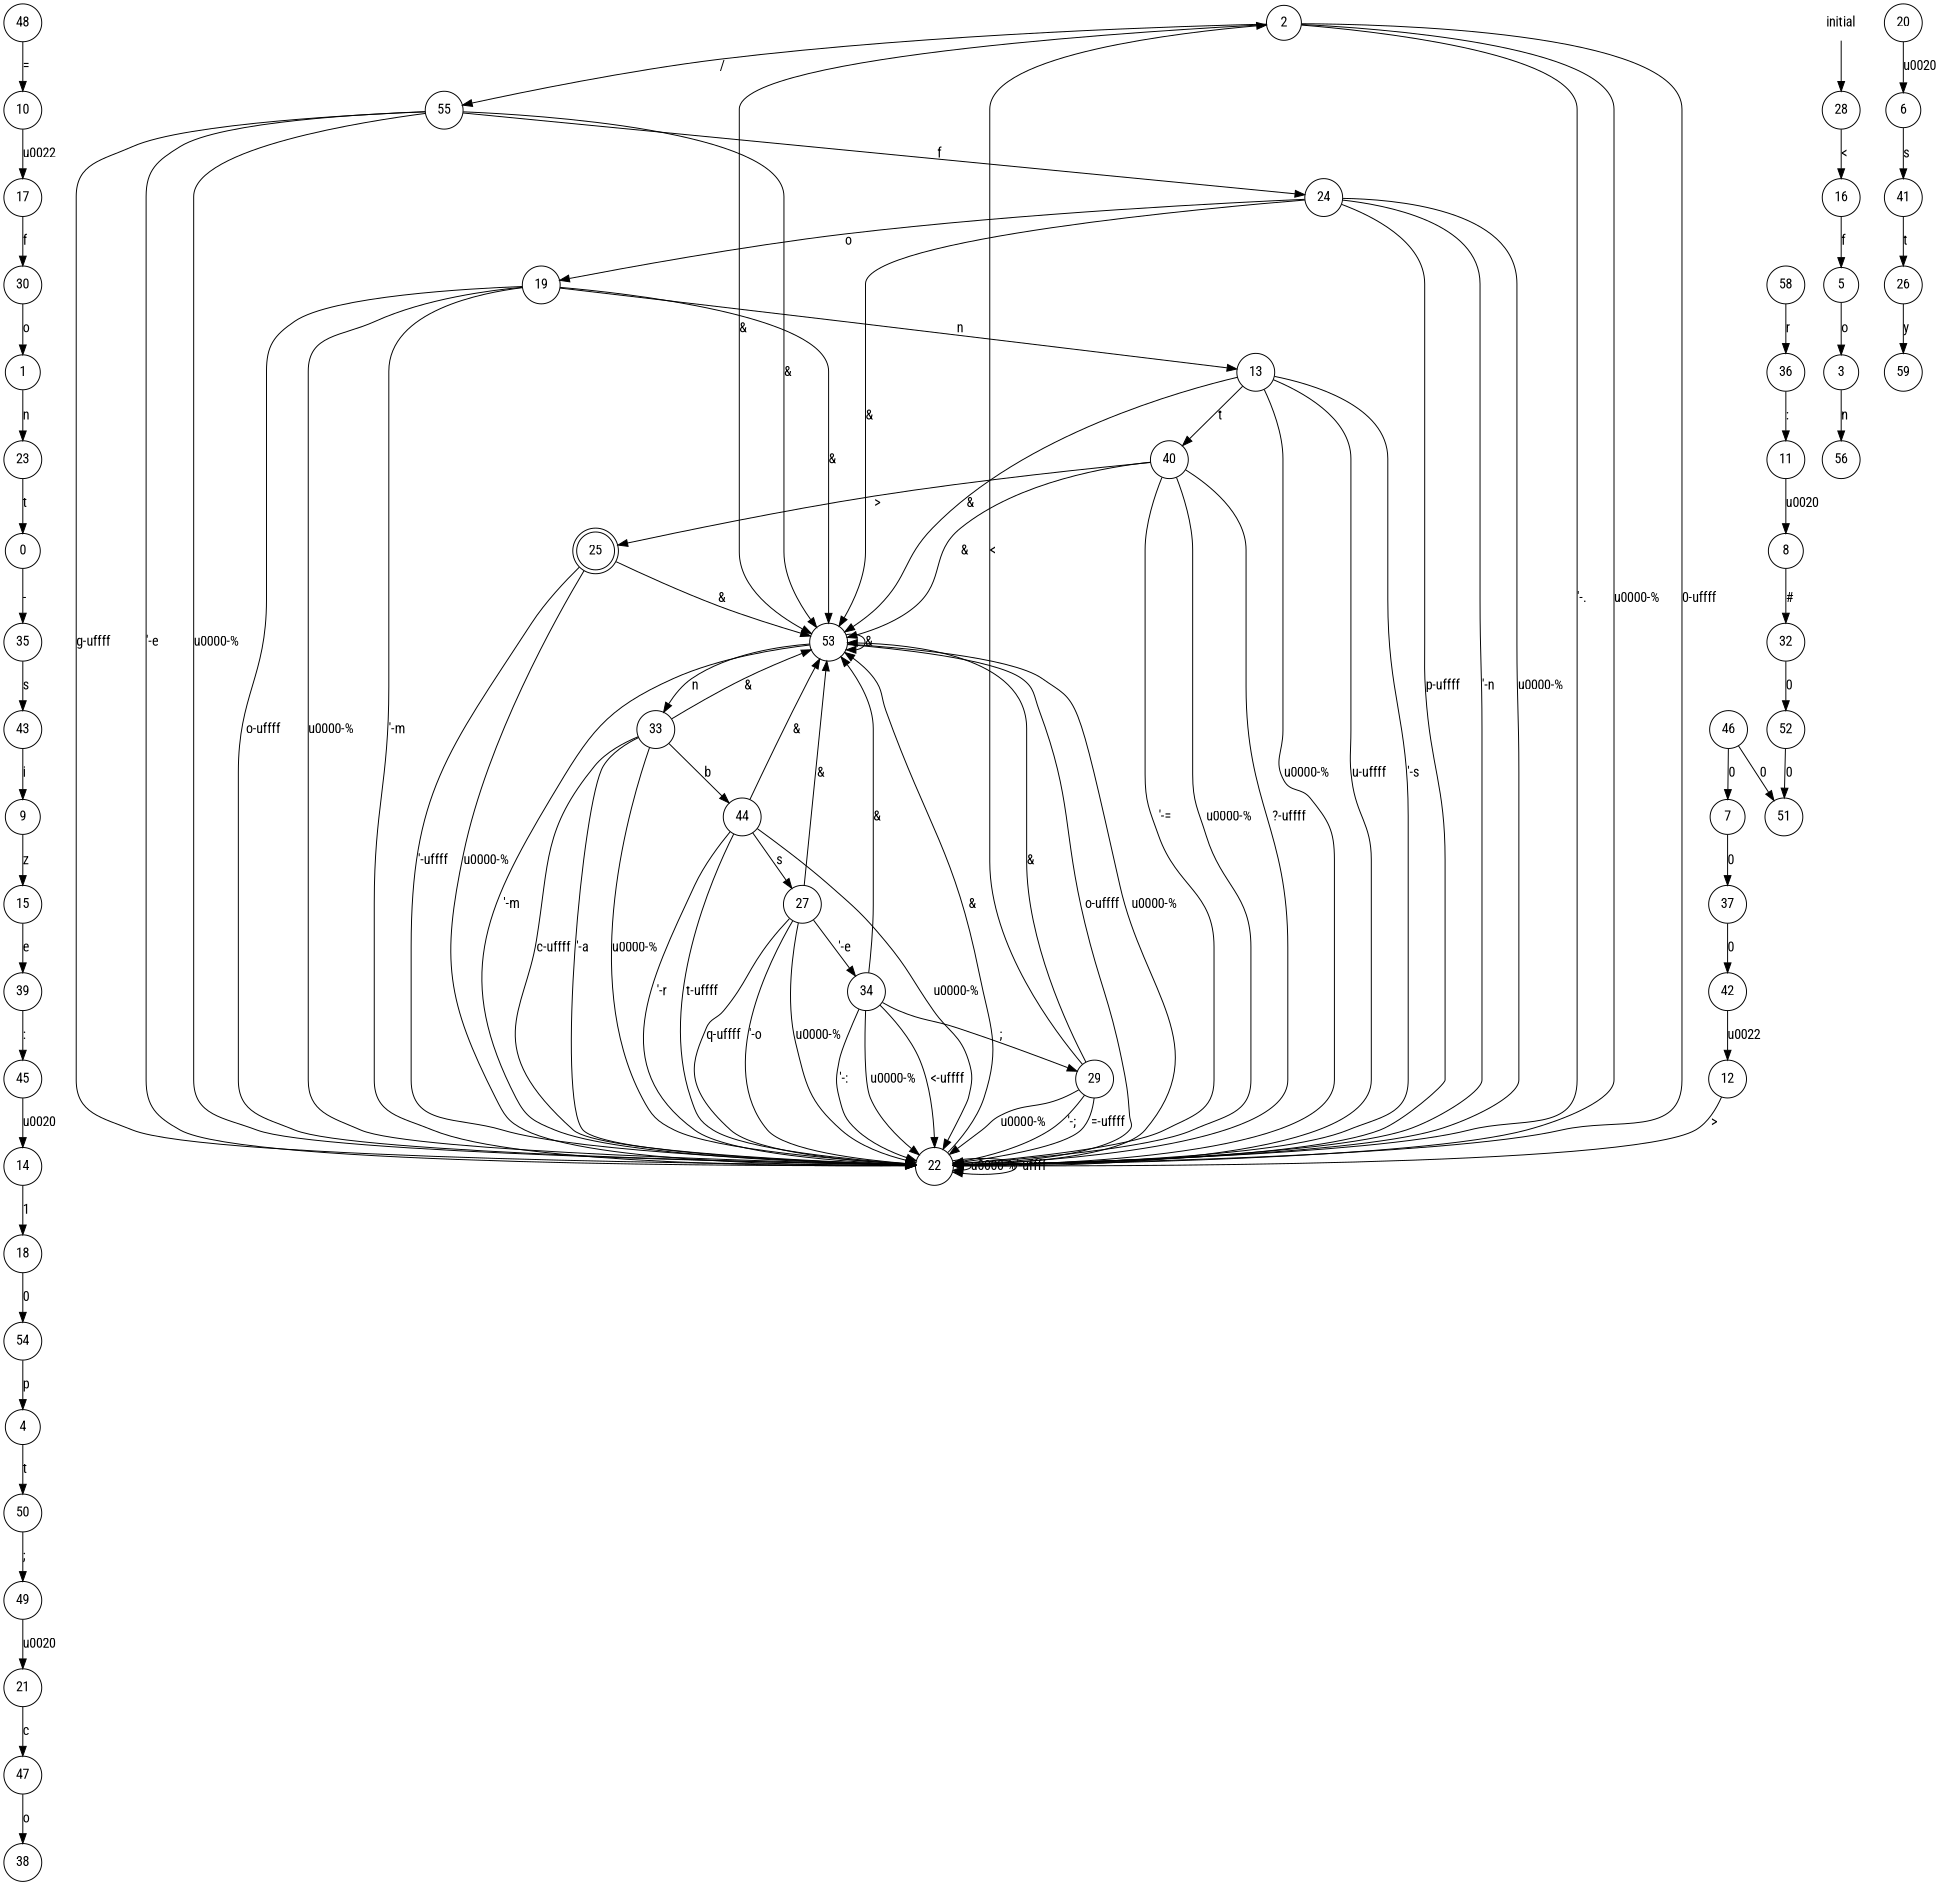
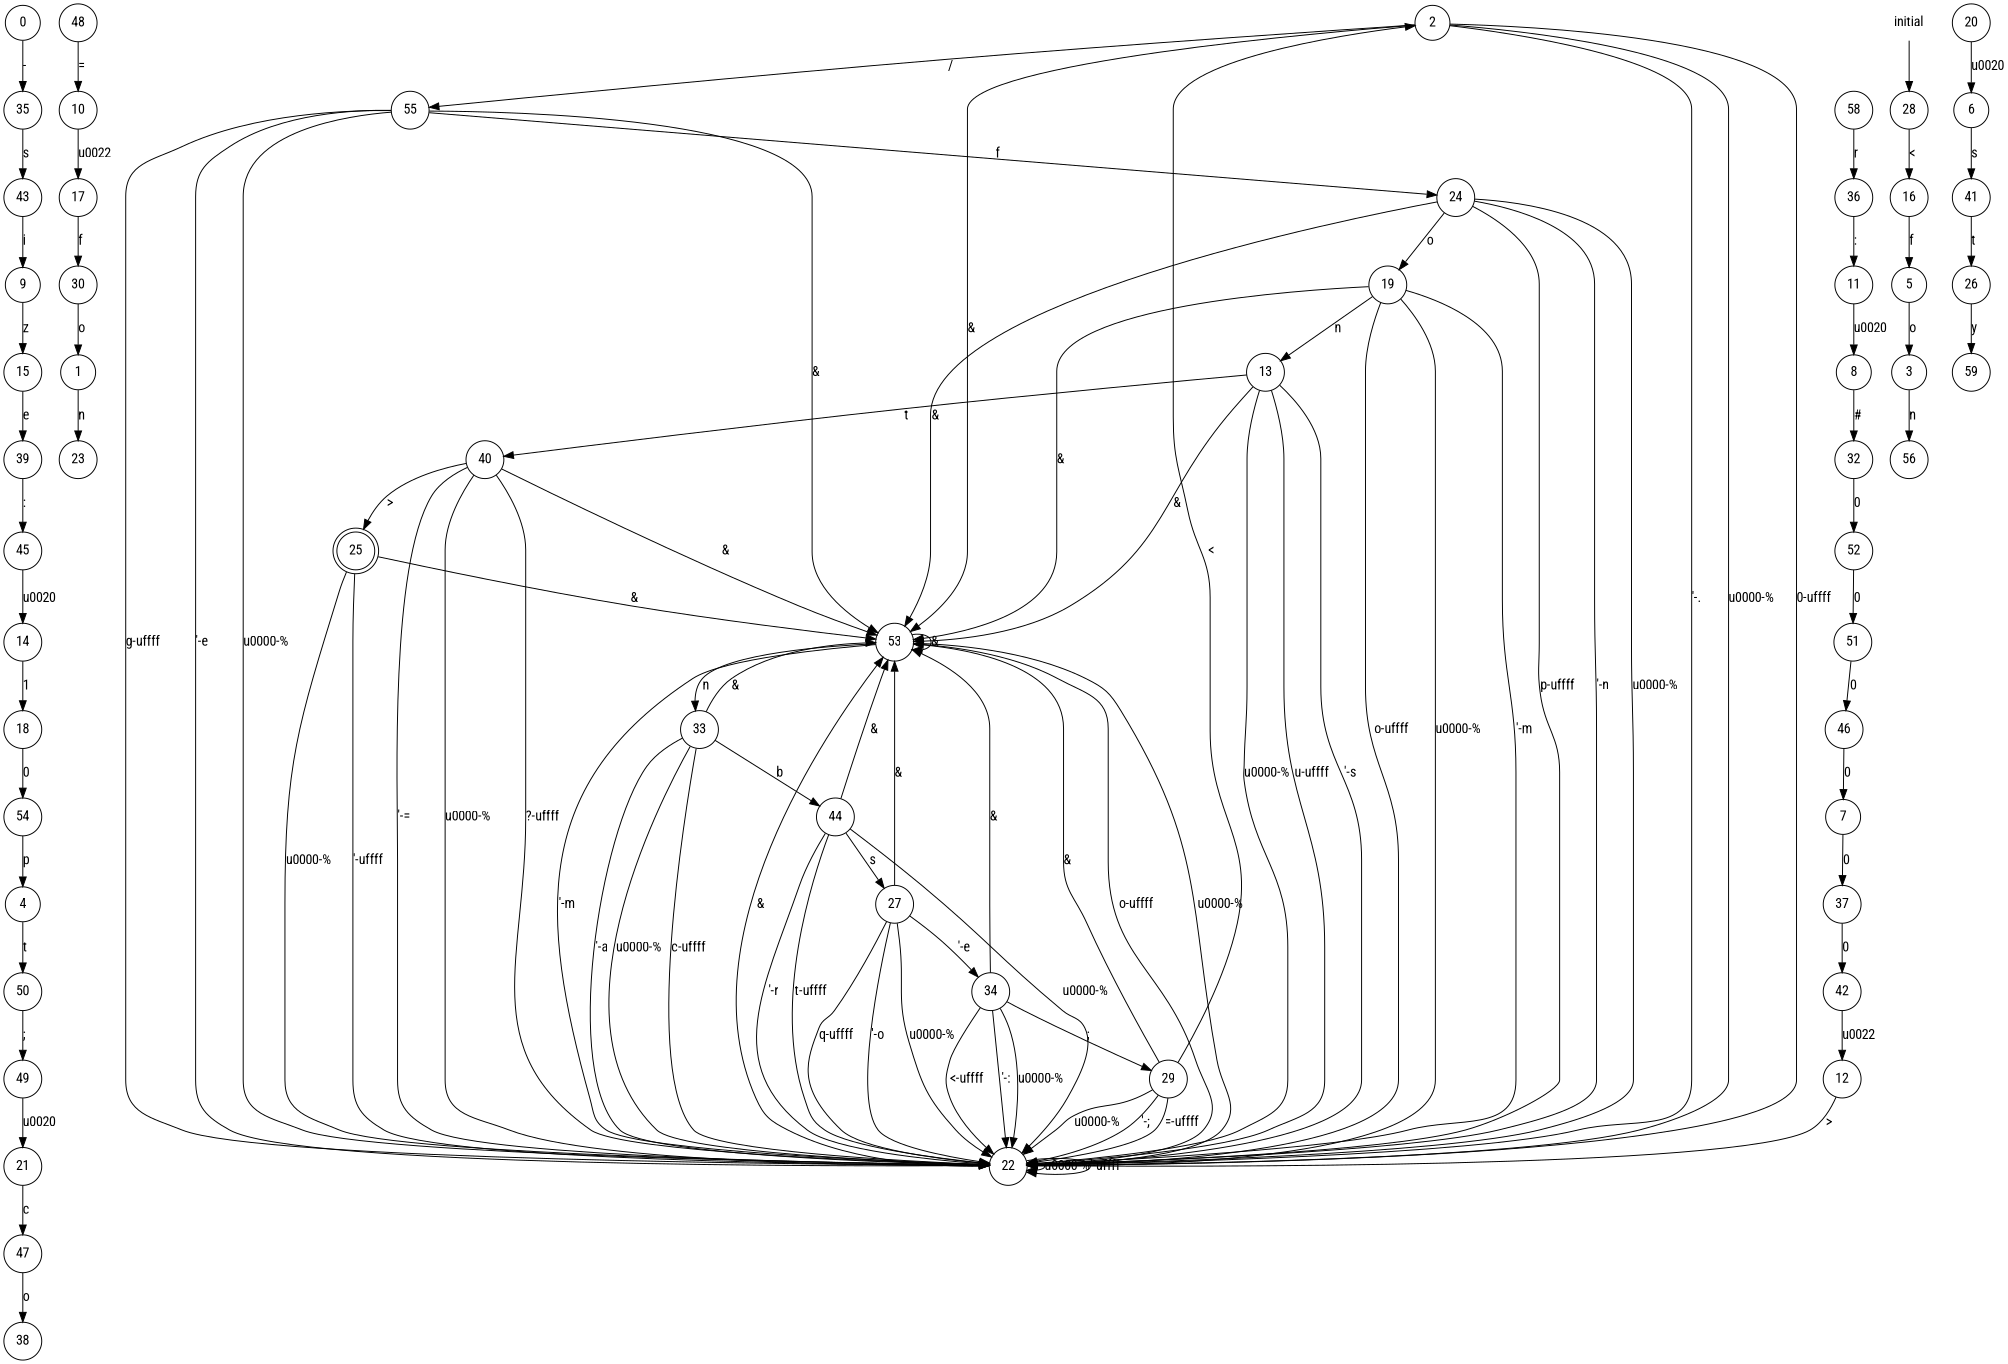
(23, 501) -> none
(1754, 769) -> (1849, 681)
